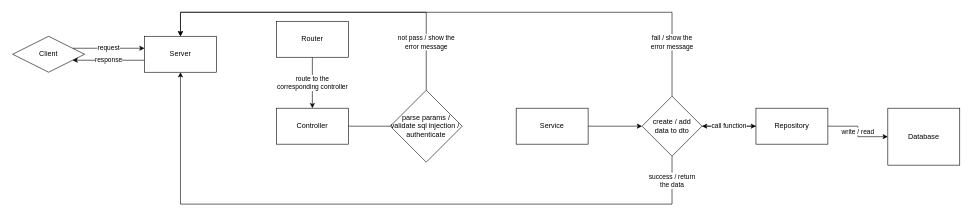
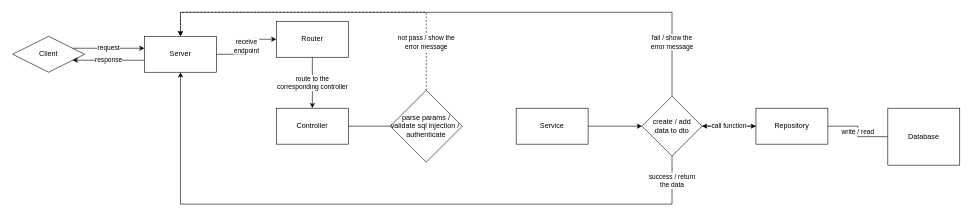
none -> (246, 47)
(426, 69) -> (426, 69)
(882, 137) -> (884, 137)
